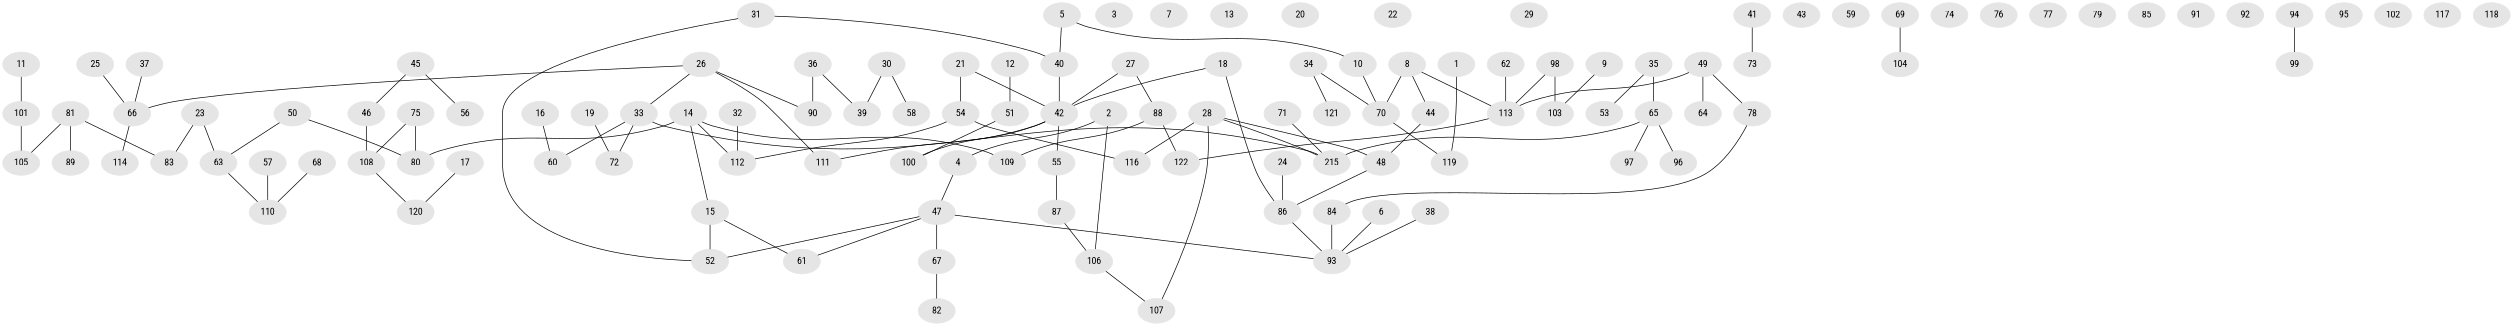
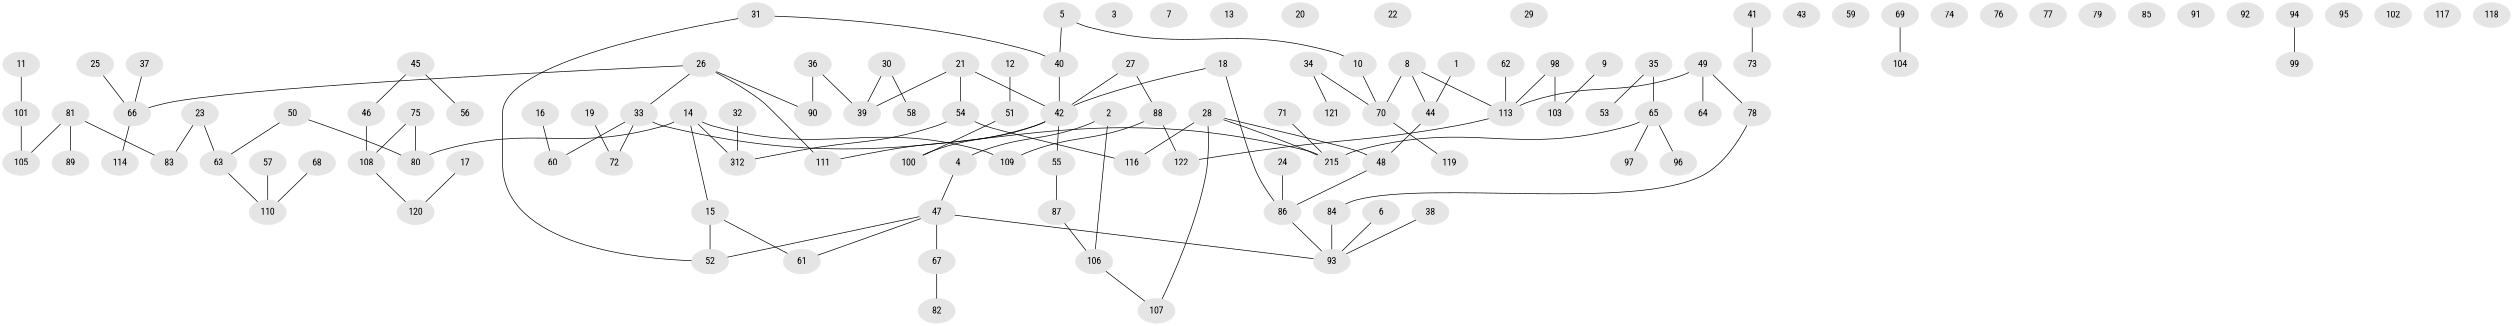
none -> (911, 89)
(1456, 114) -> (1443, 89)
(737, 163) -> (737, 163)
